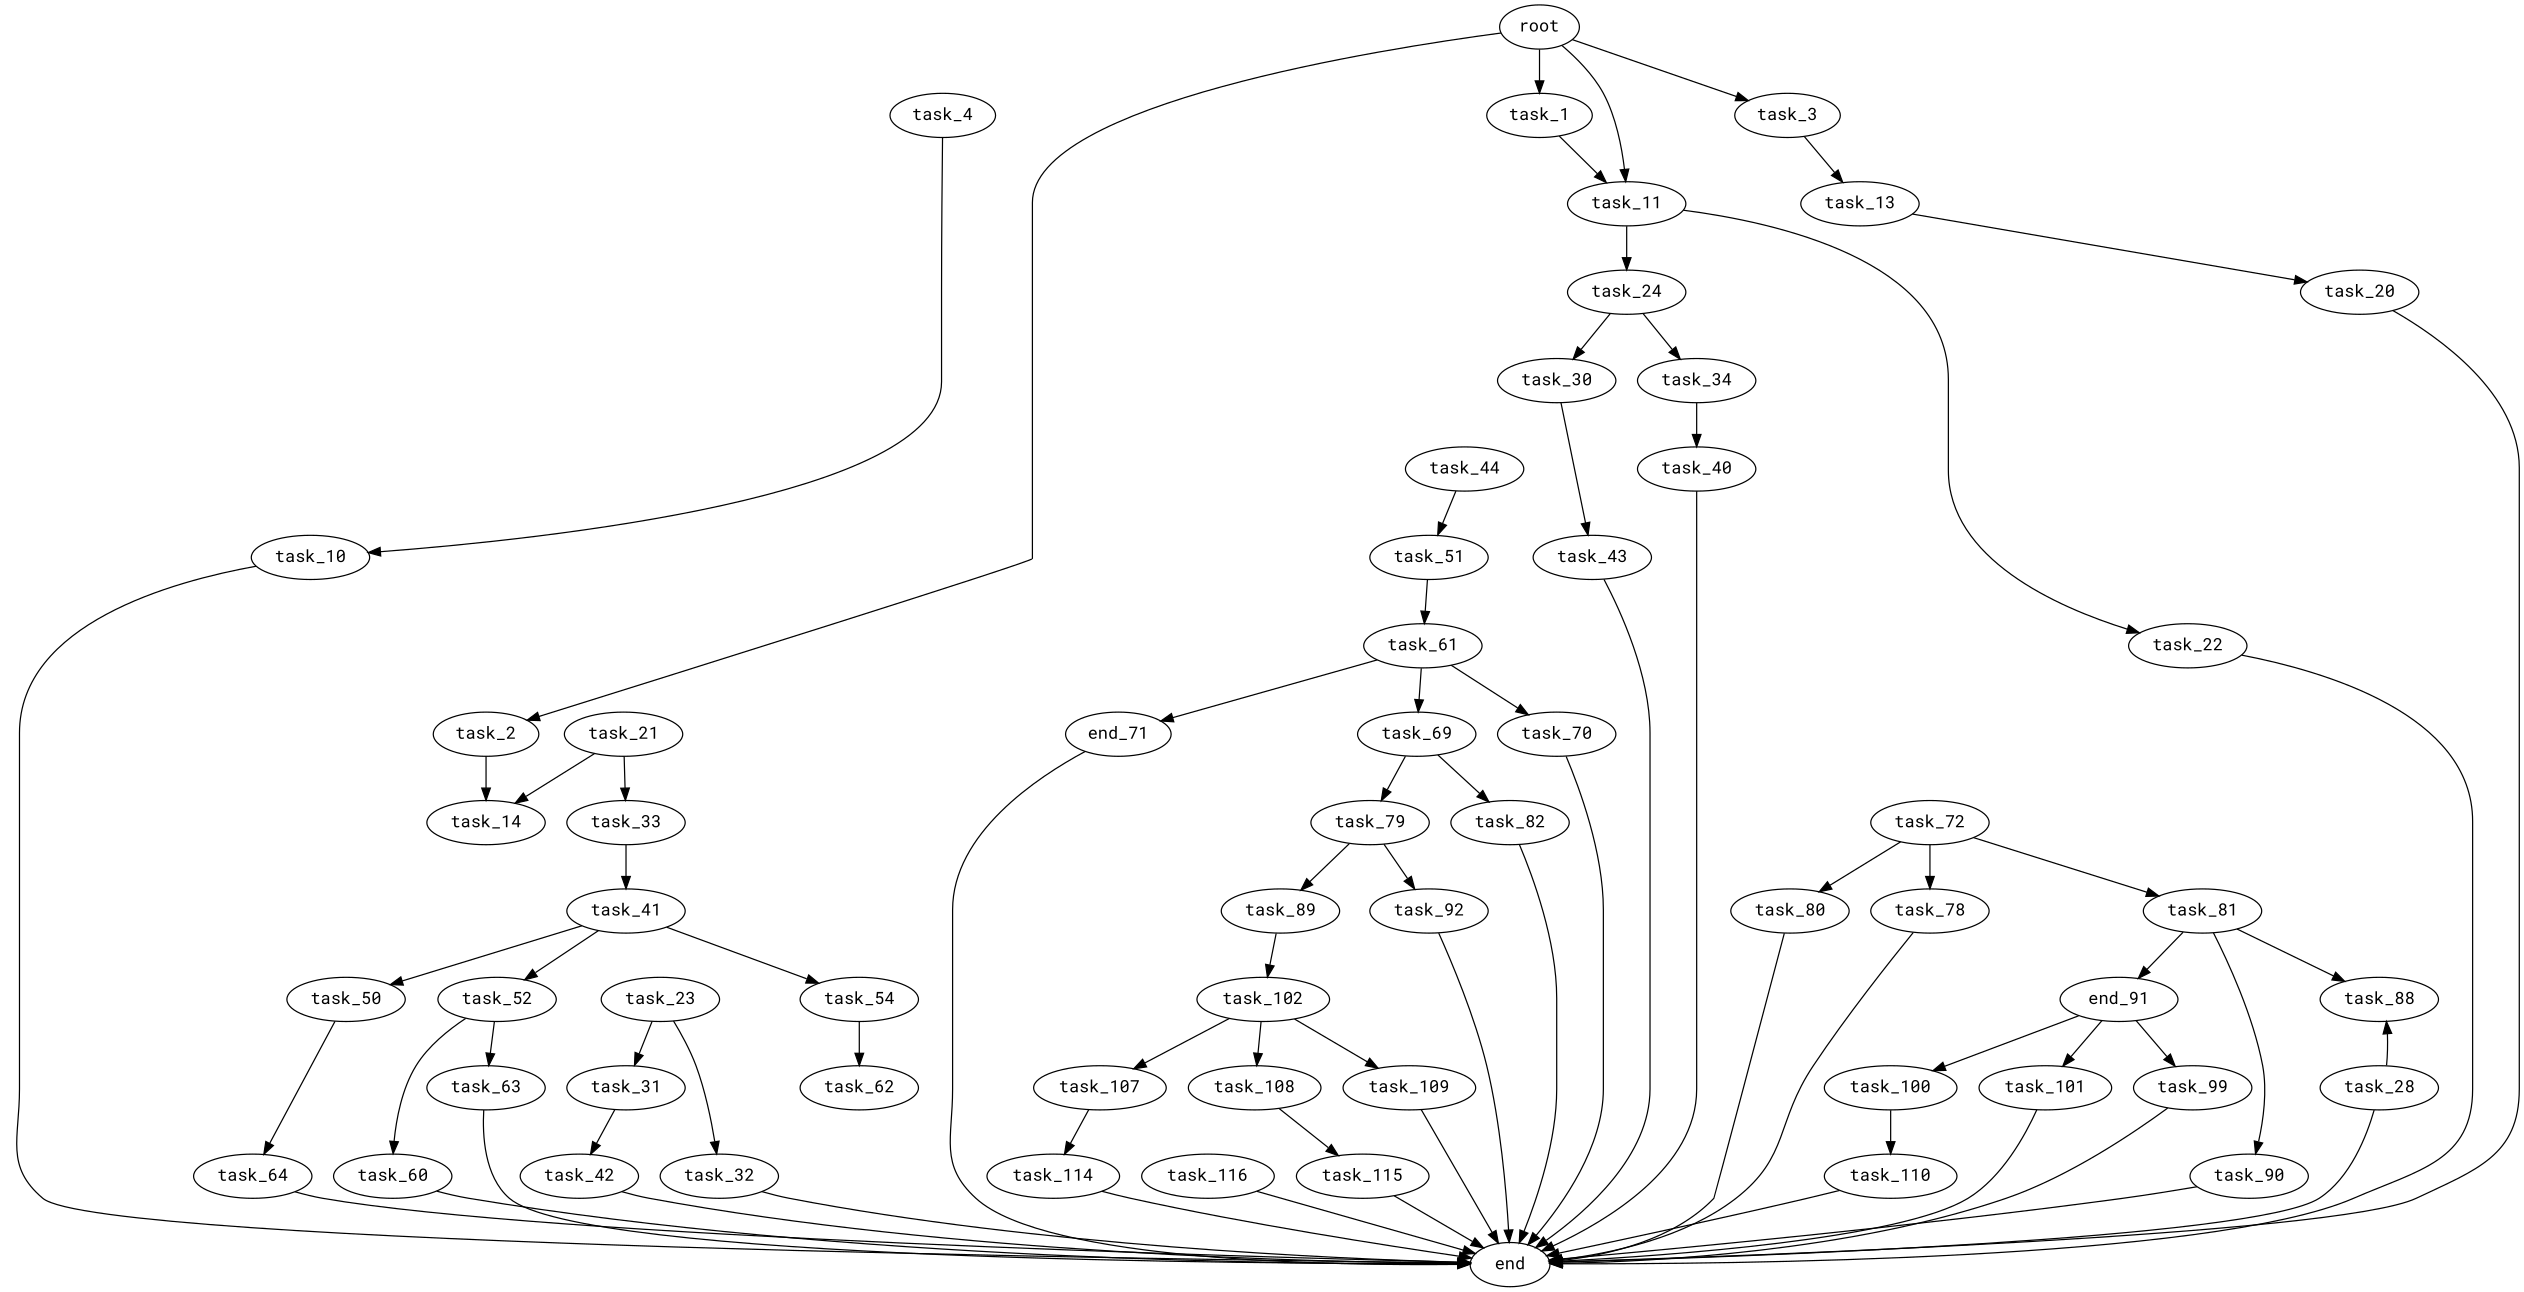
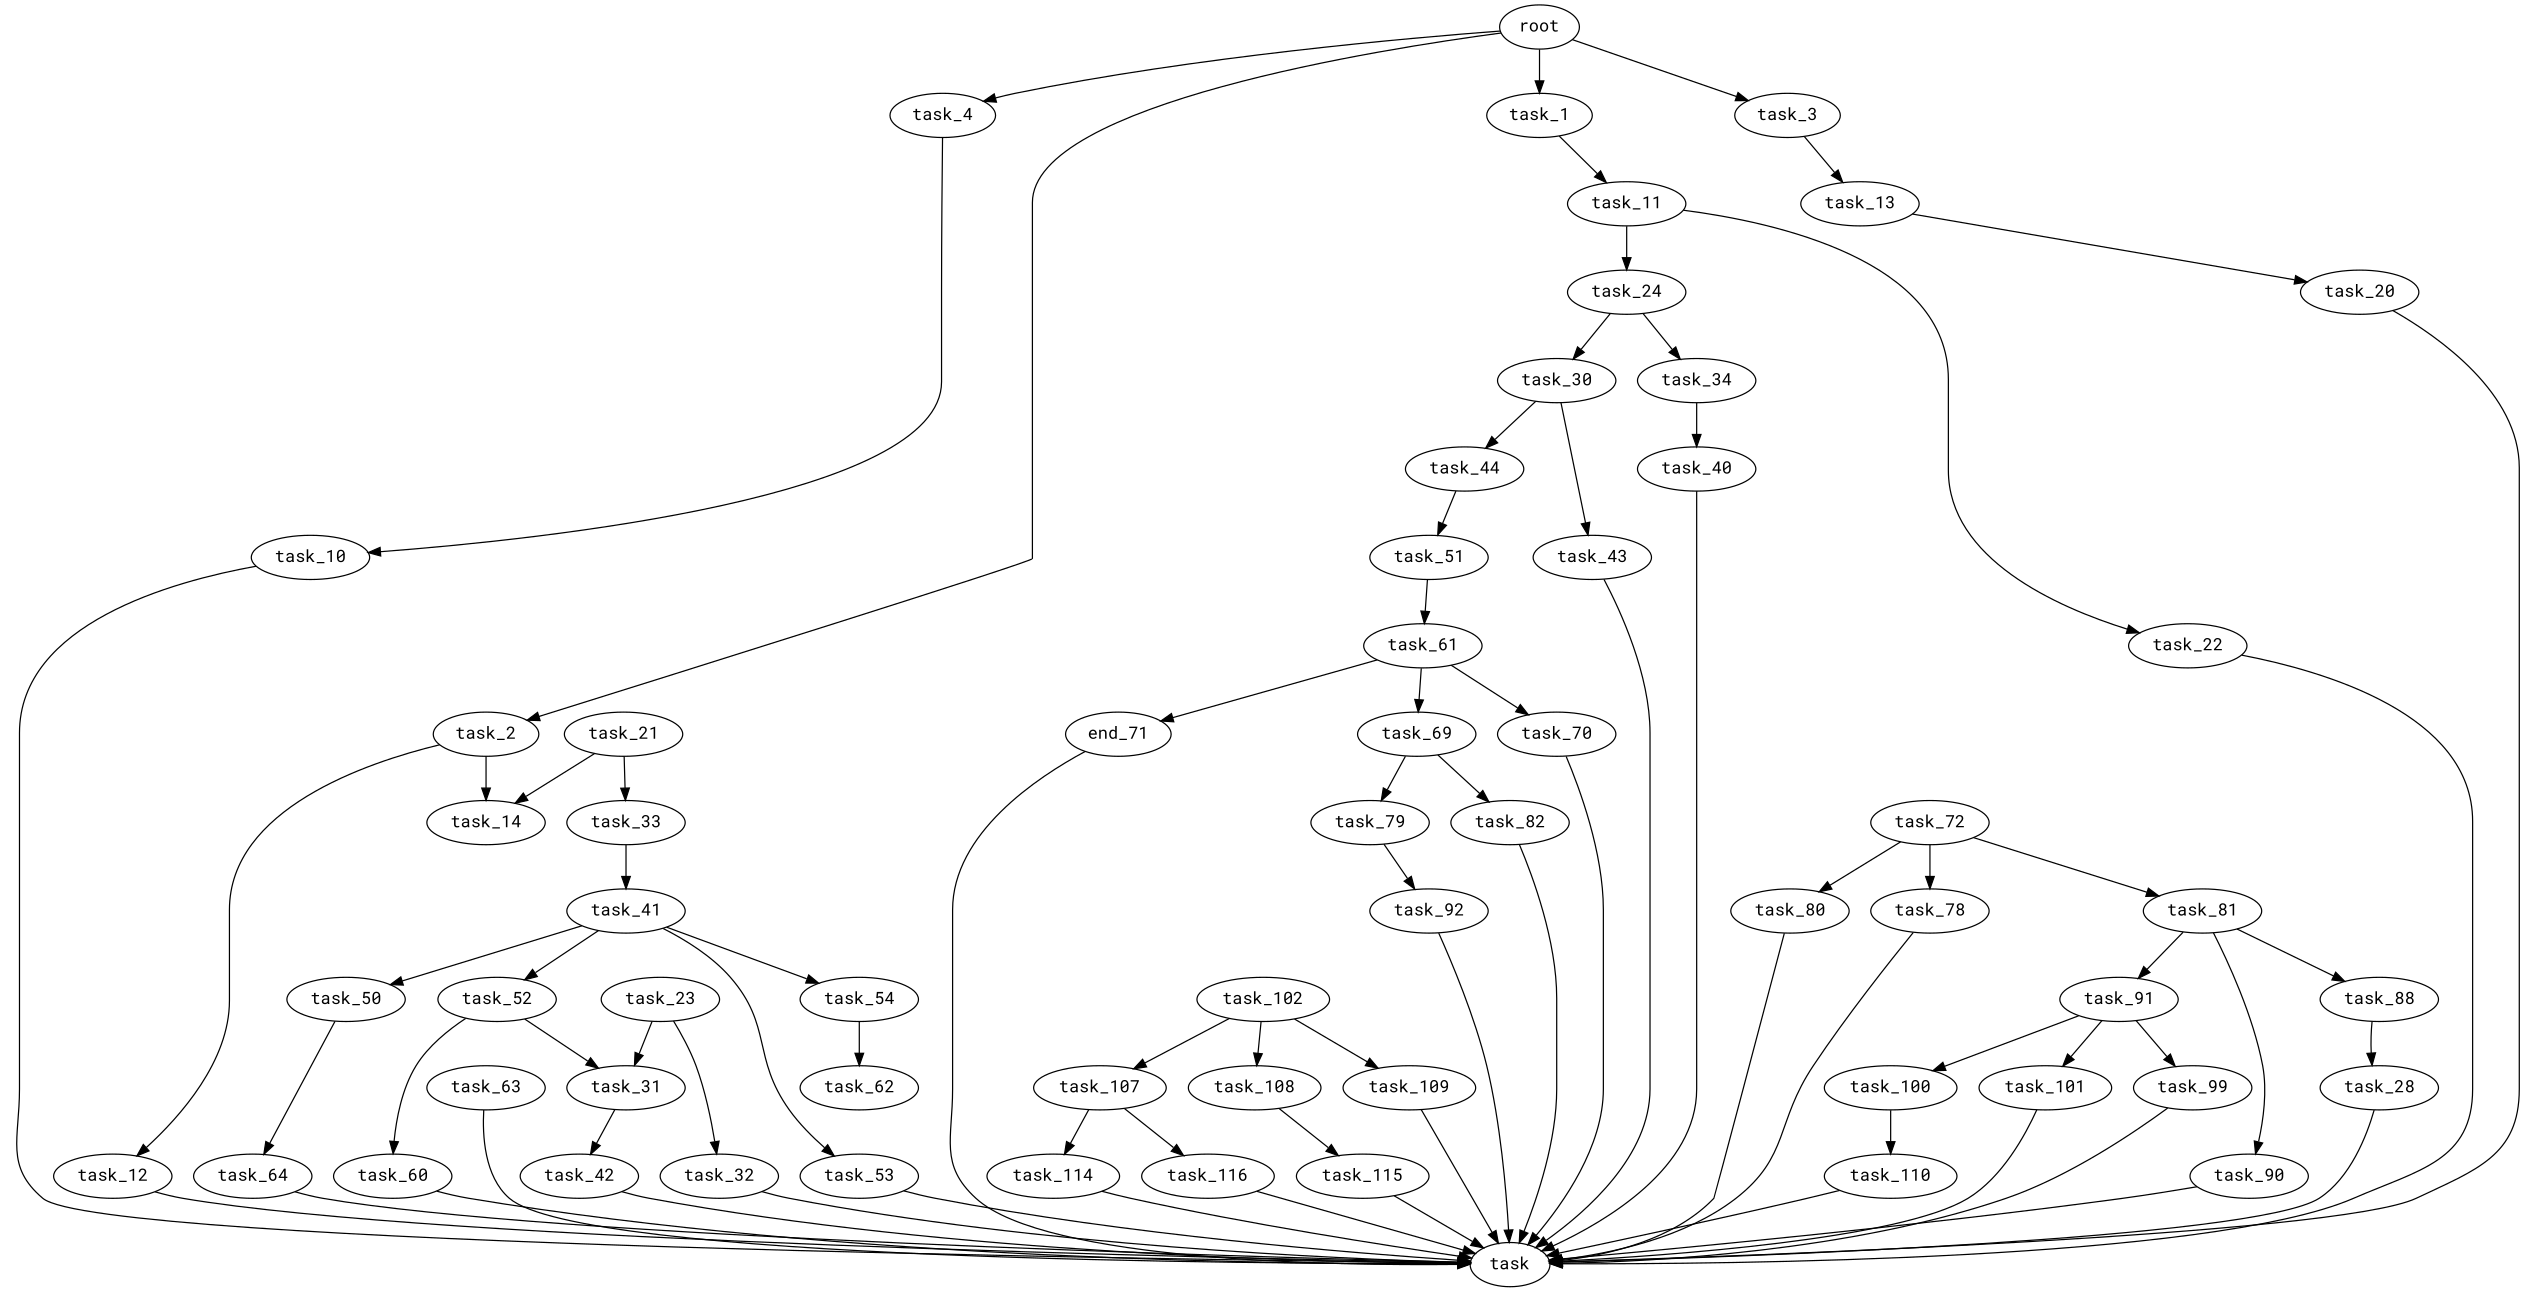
(1607, 100) -> (1247, 56)
none -> (1515, 420)
(1280, 911) -> none
(2119, 999) -> (2119, 999)
(492, 1038) -> (556, 1040)
(2387, 1050) -> (2371, 1037)
none -> (1149, 1128)
none -> (113, 1176)
none -> (859, 1176)
(1510, 1265) -> (1510, 1265)
